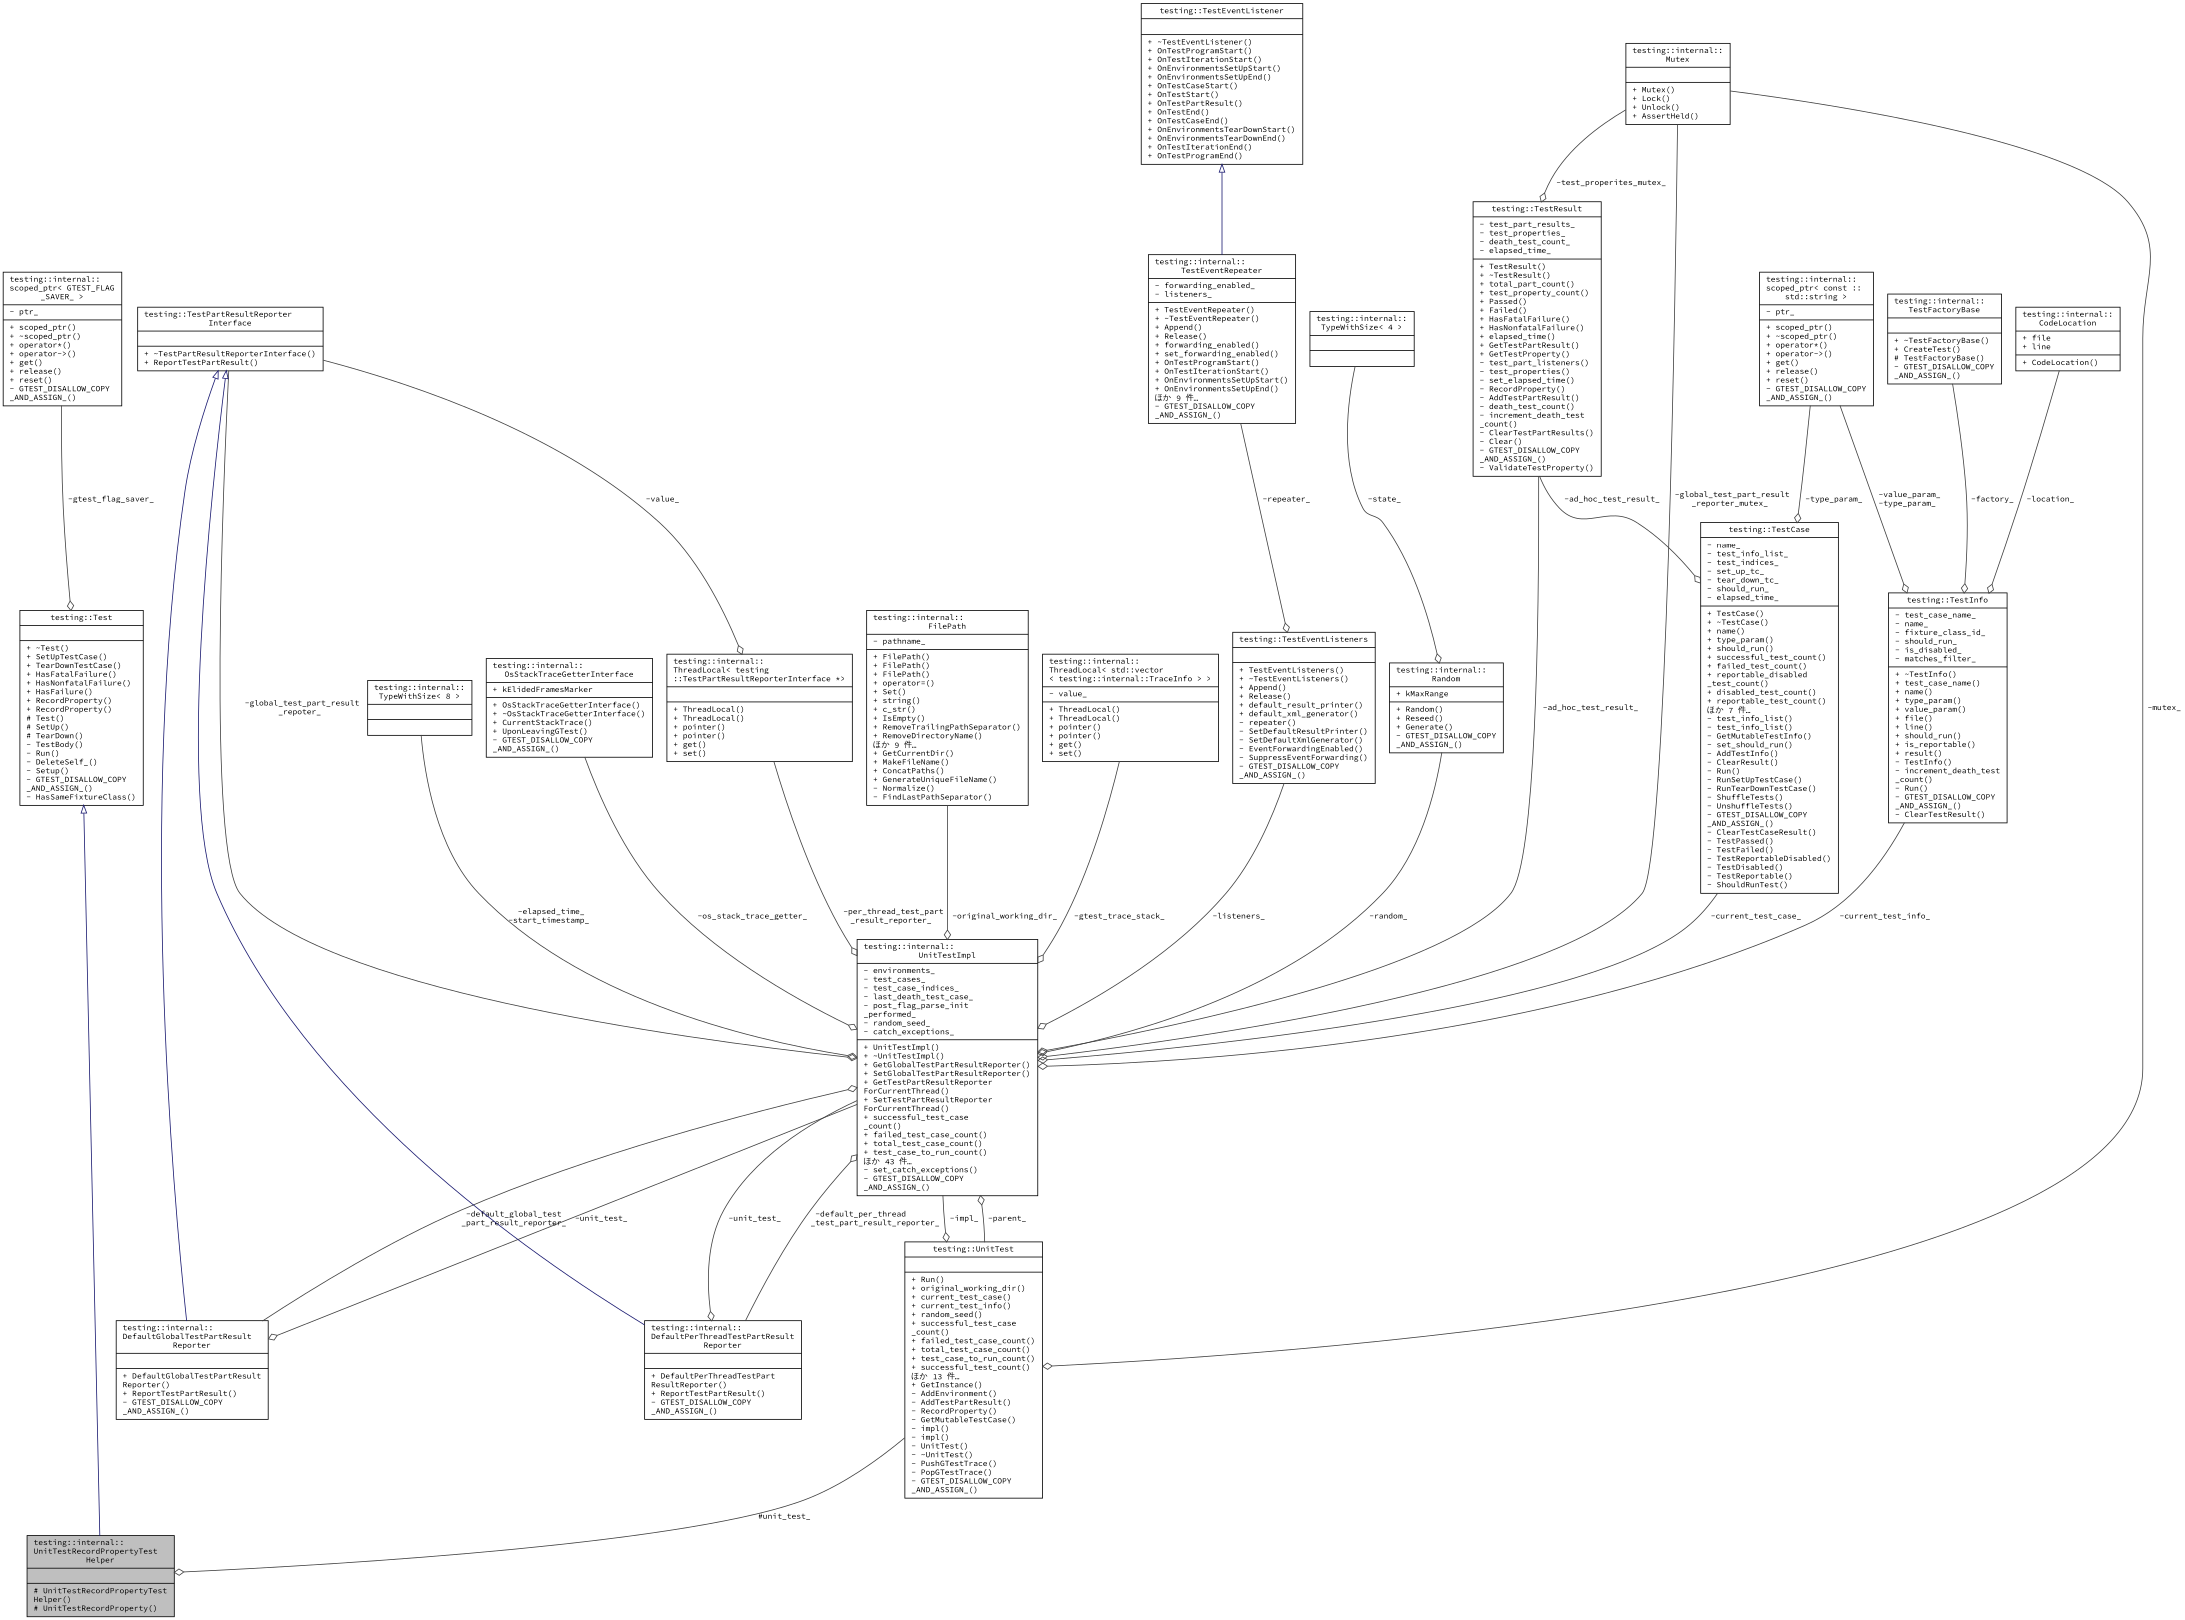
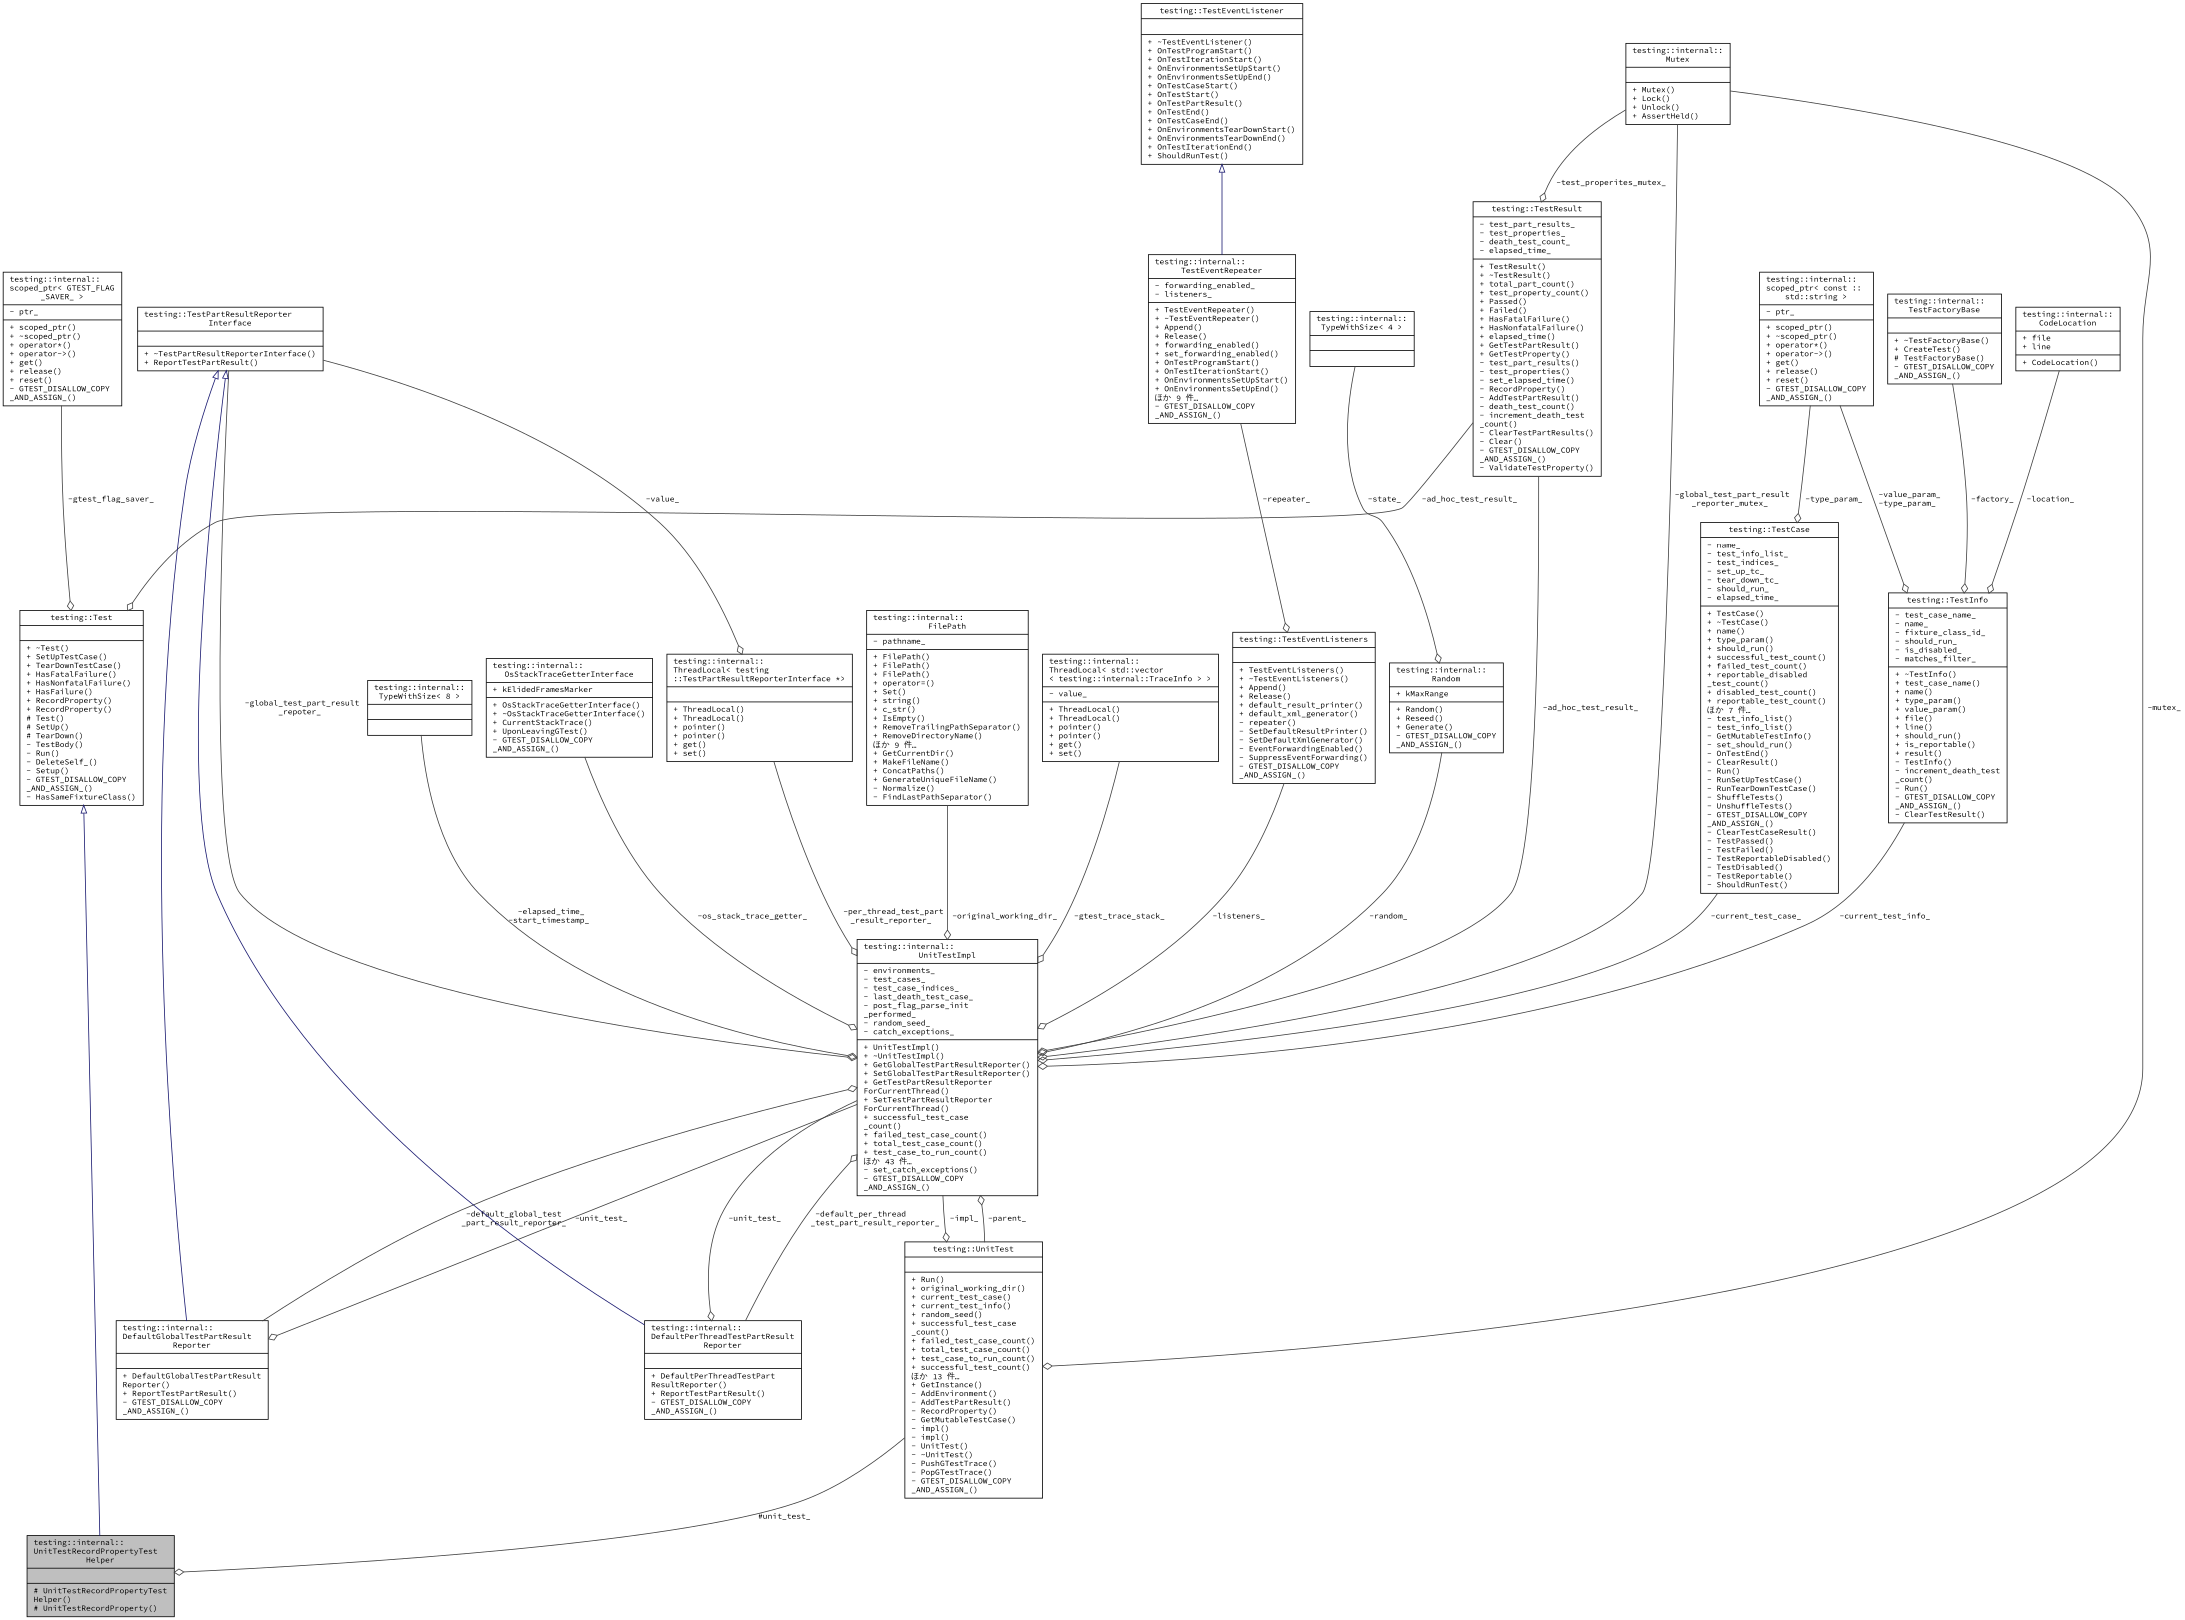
(1196, 156) -> (1189, 156)
(1535, 363) -> (1530, 363)
(1617, 516) -> (806, 515)
(1743, 754) -> (1738, 754)
